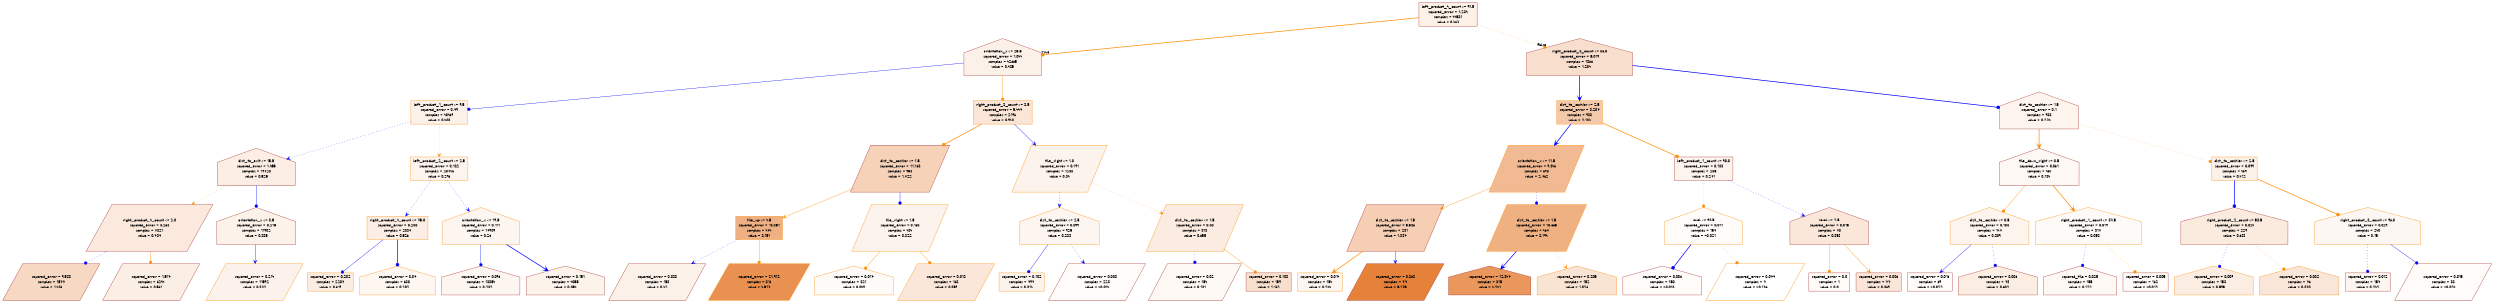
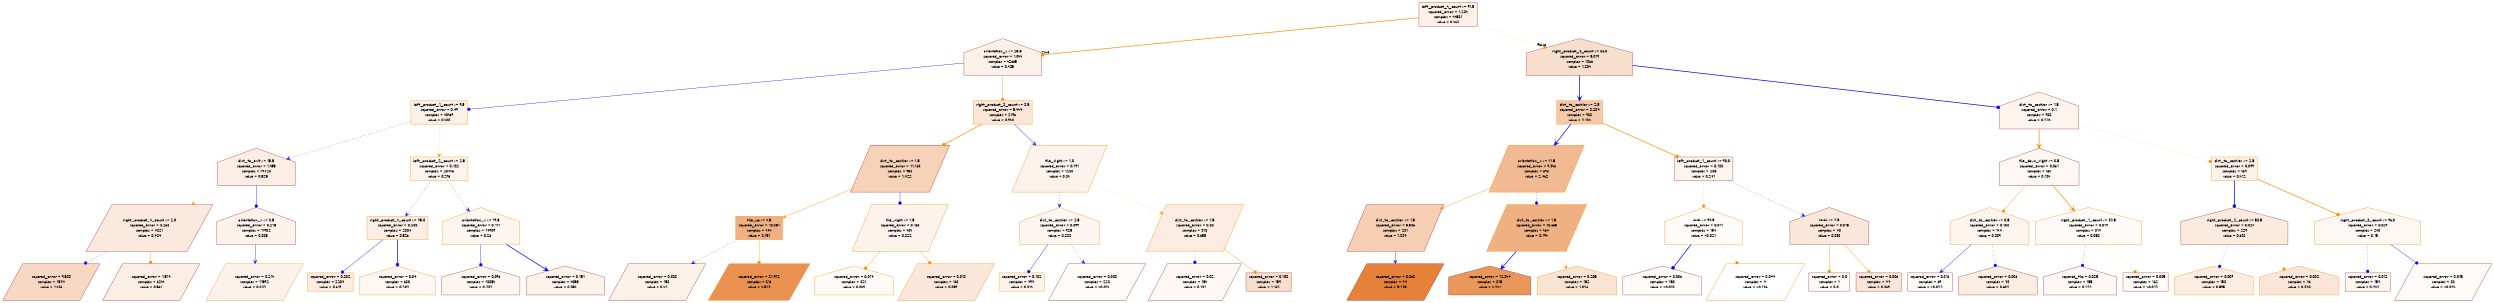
(1320, 282) -> none
